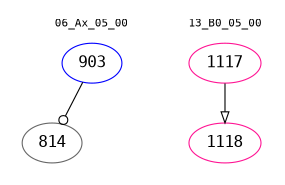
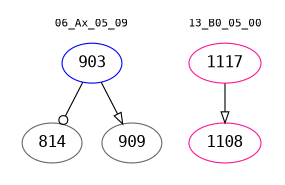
(92, 24) -> (92, 24)
none -> (132, 143)
(225, 143) -> (225, 143)
